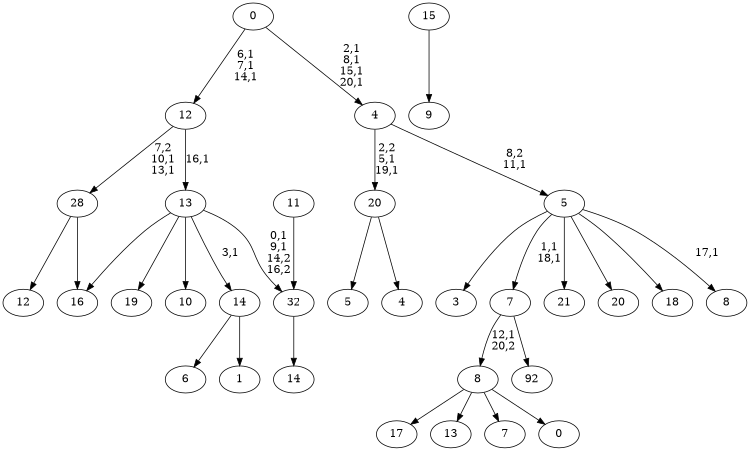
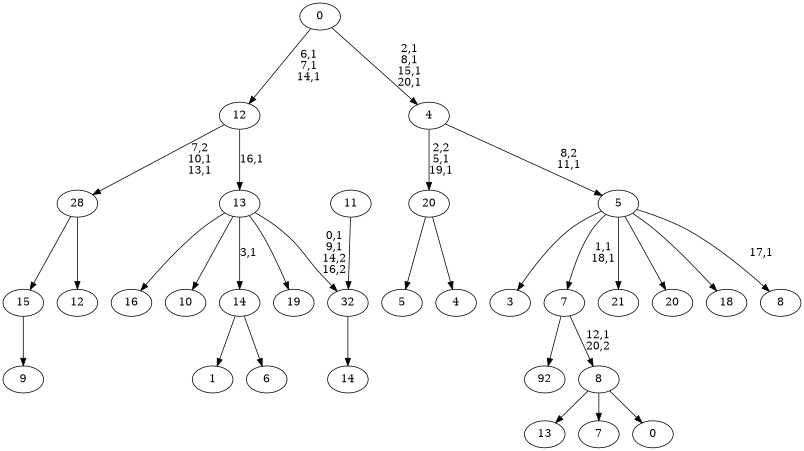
(77, 249) -> (52, 250)
(397, 434) -> none
